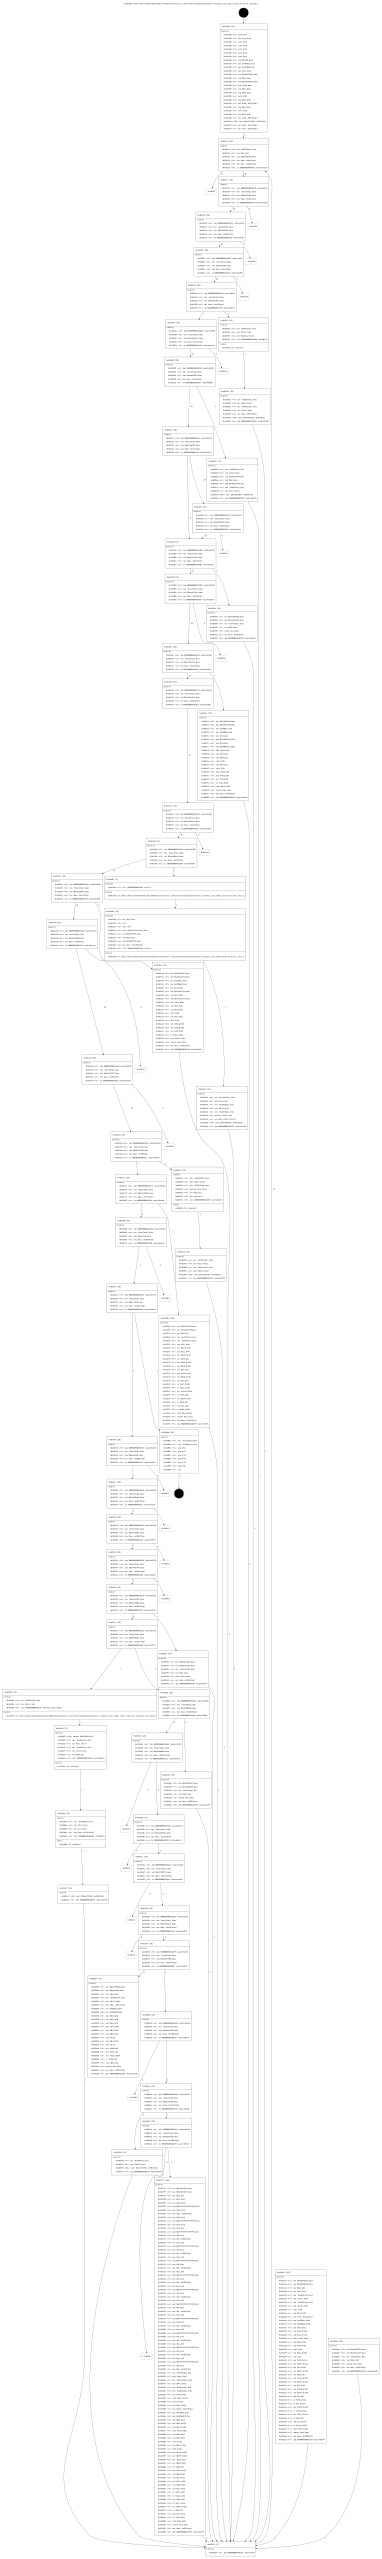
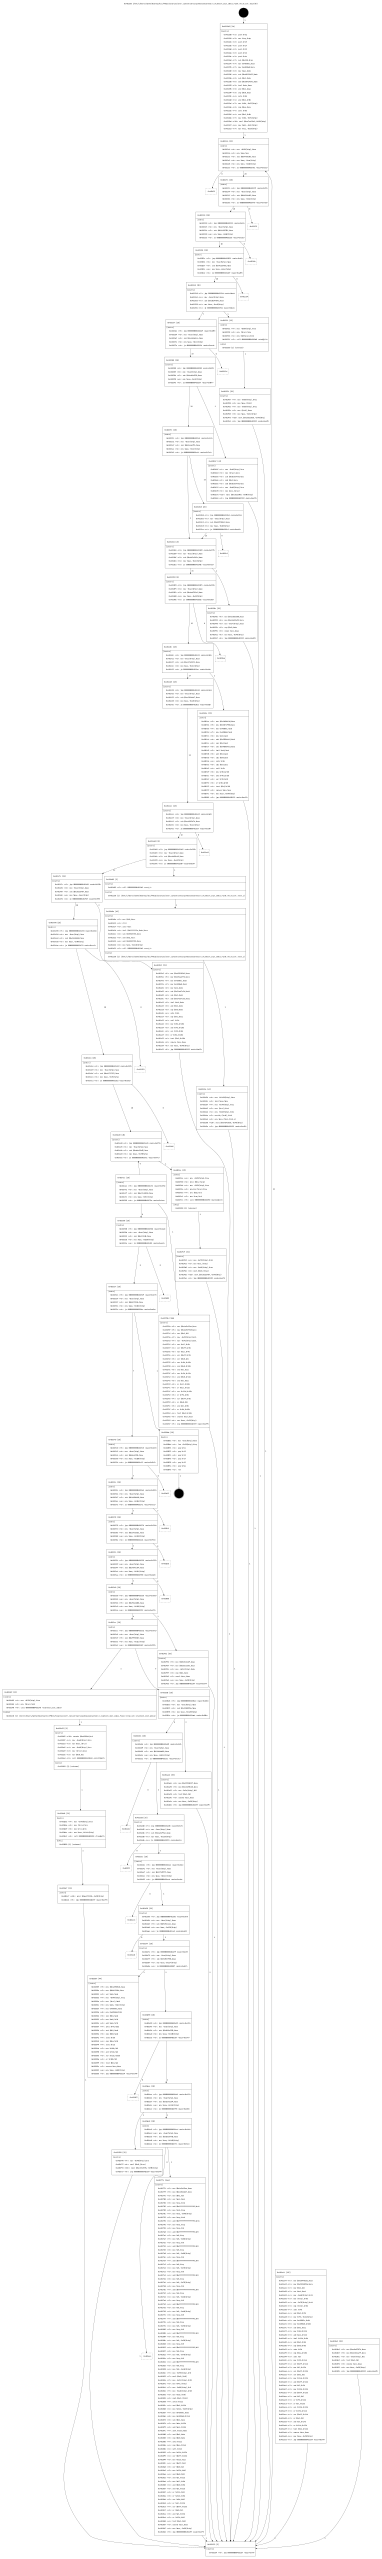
(137, 1167) -> (139, 1169)
